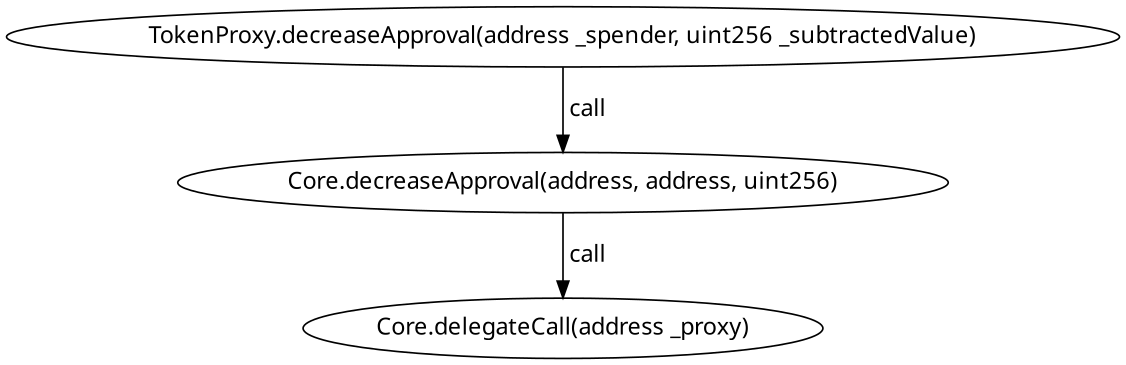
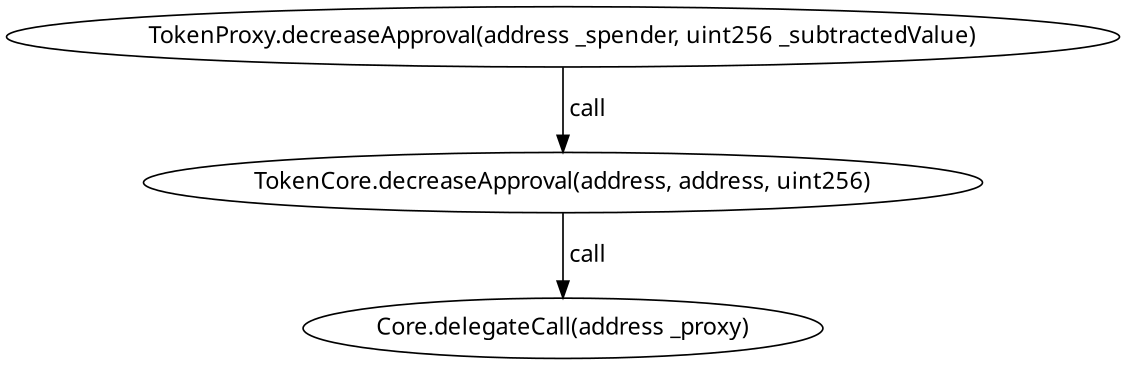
(563, 183) -> (563, 183)
